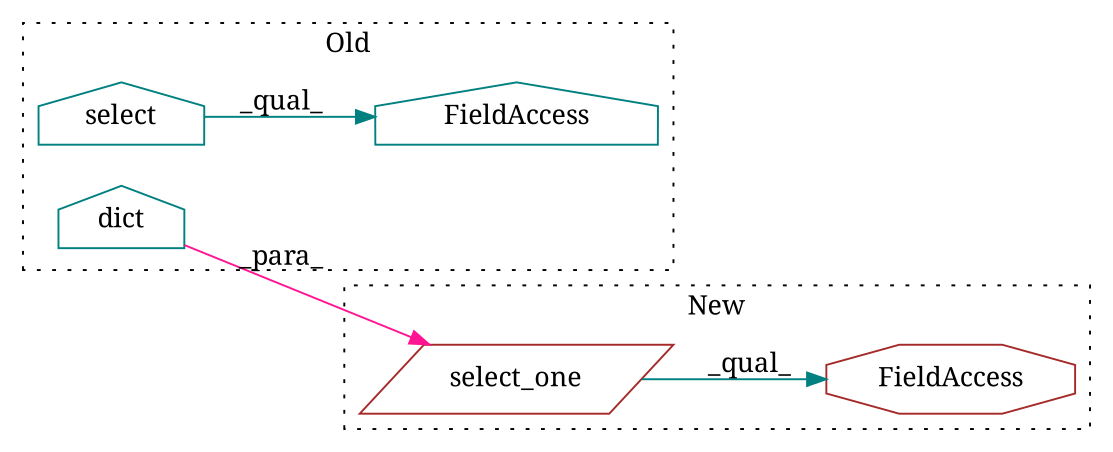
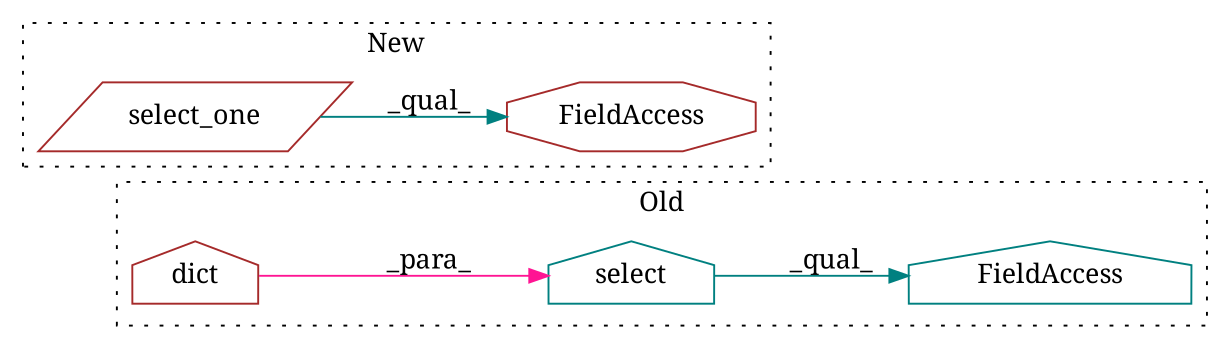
(121, 220) -> (195, 276)
(298, 291) -> (394, 276)
